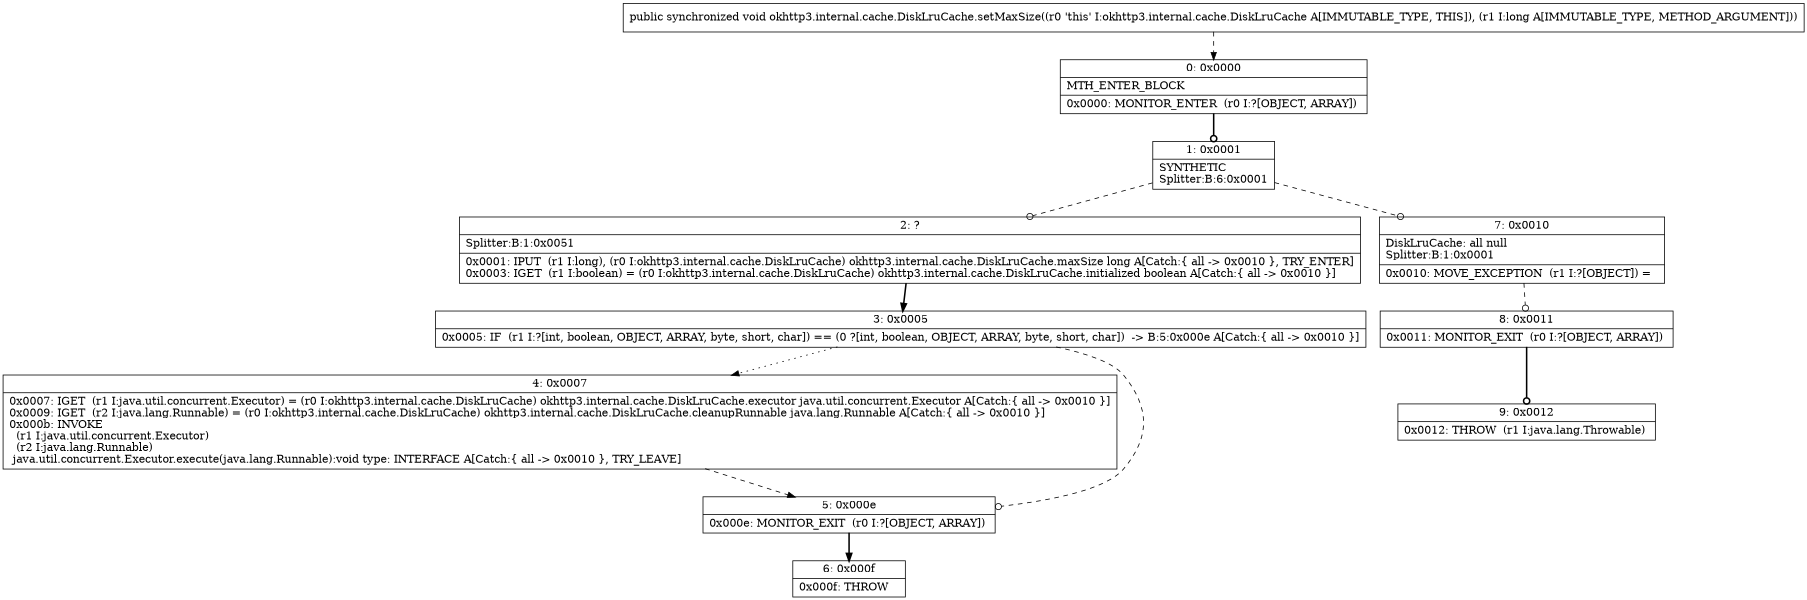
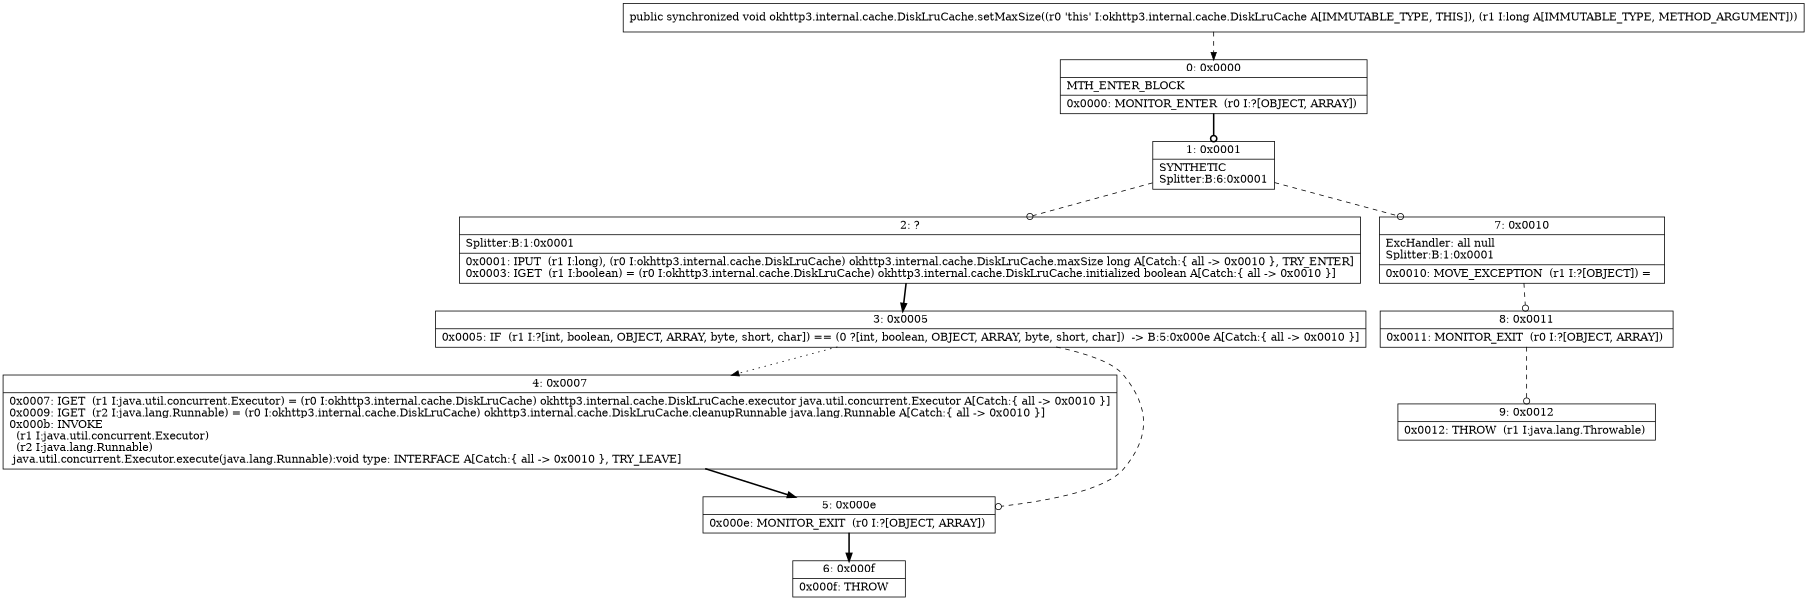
(520, 244) -> (520, 244)
(1446, 244) -> (1440, 244)
(1527, 372) -> (1527, 372)
(747, 482) -> (747, 482)
